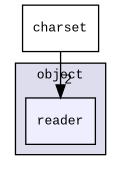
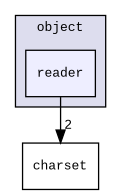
(61, 71) -> (61, 115)
